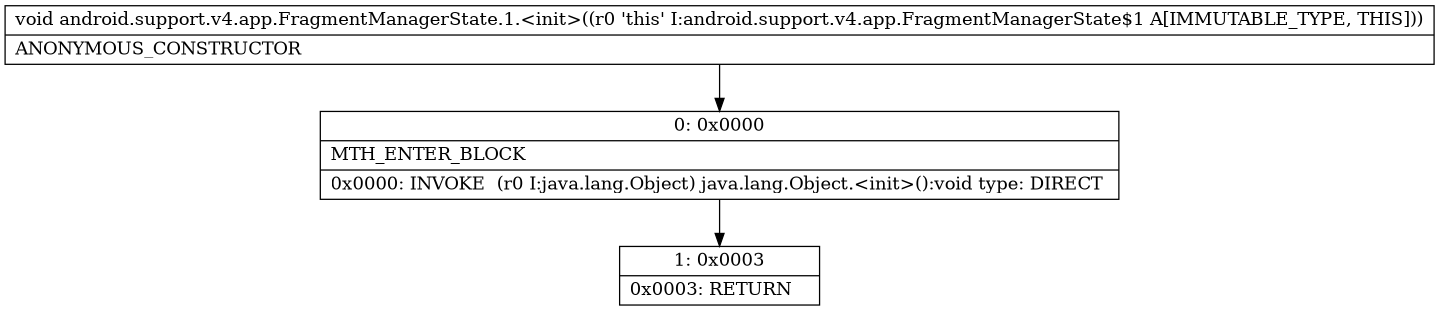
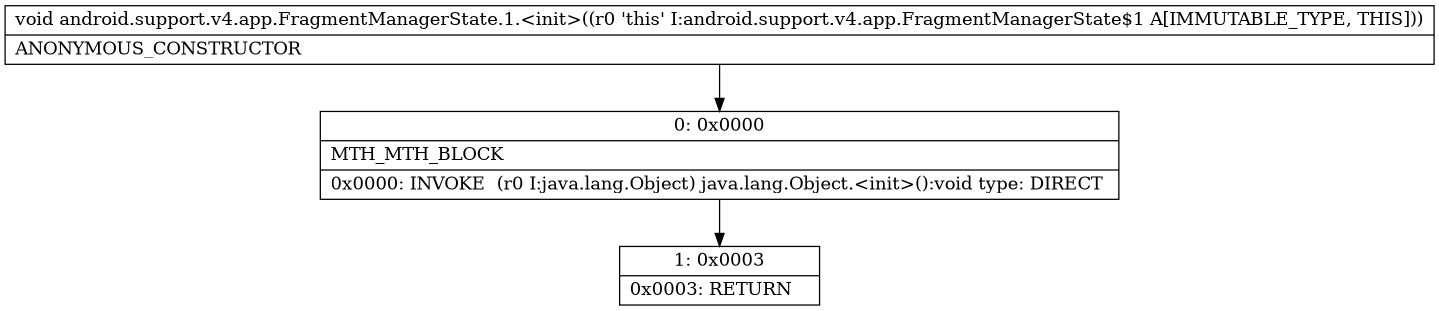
(429, 155) -> (417, 155)
